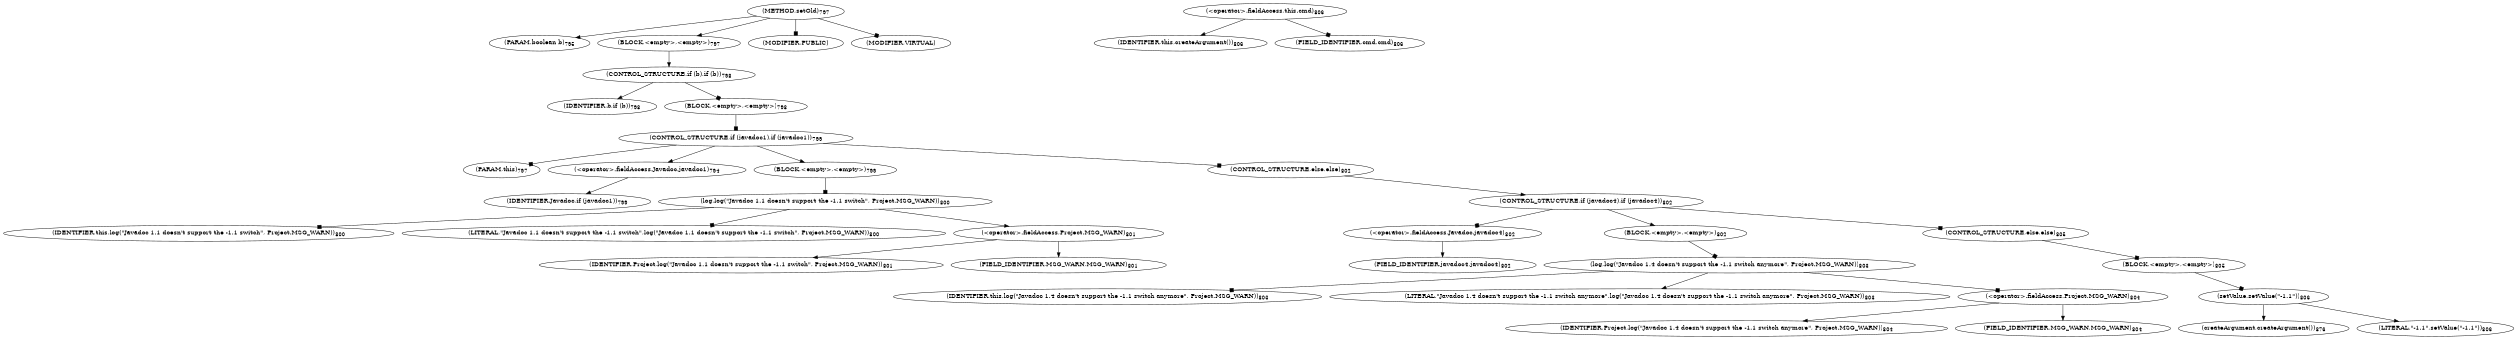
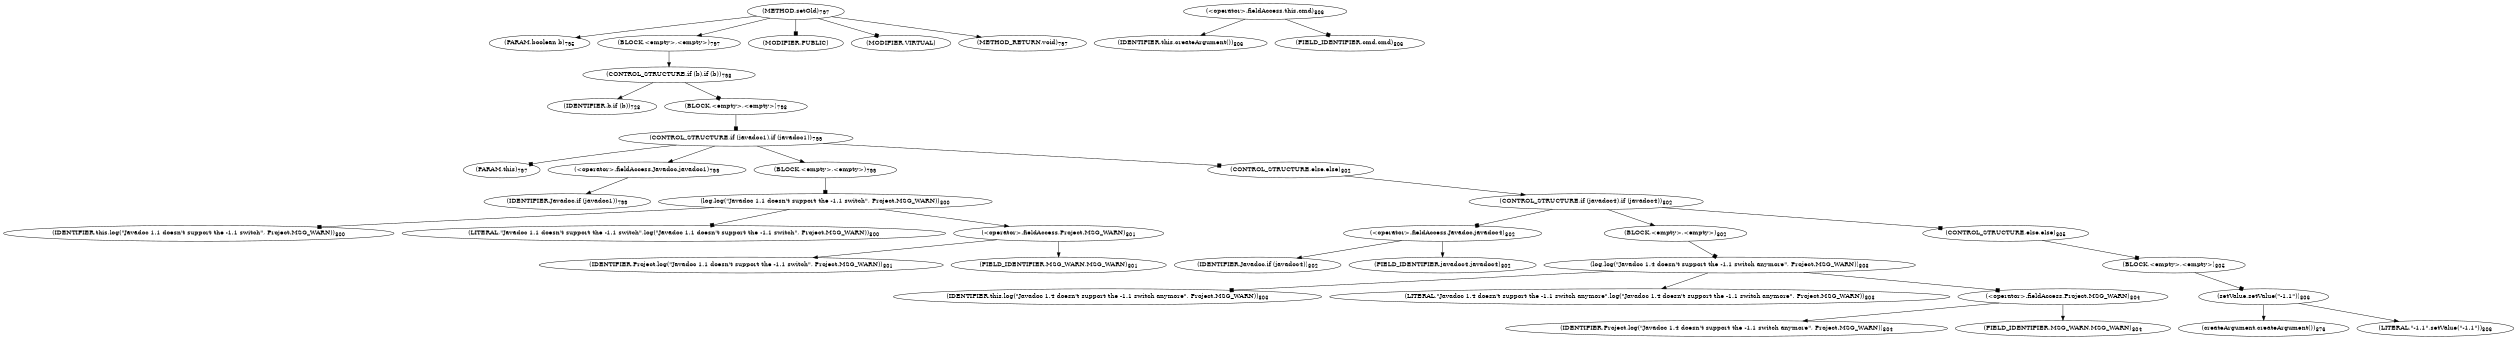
none -> (1023, 43)
(636, 106) -> (636, 106)
(715, 169) -> (715, 169)
none -> (1258, 265)
